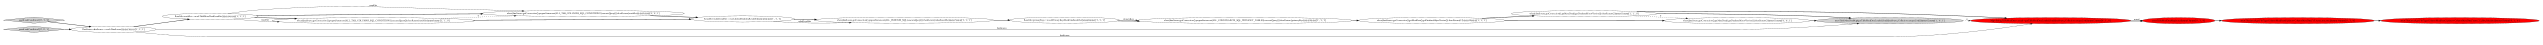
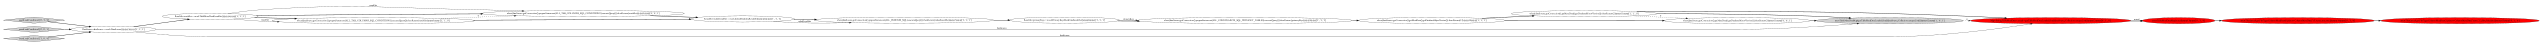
none -> (34, 39)
